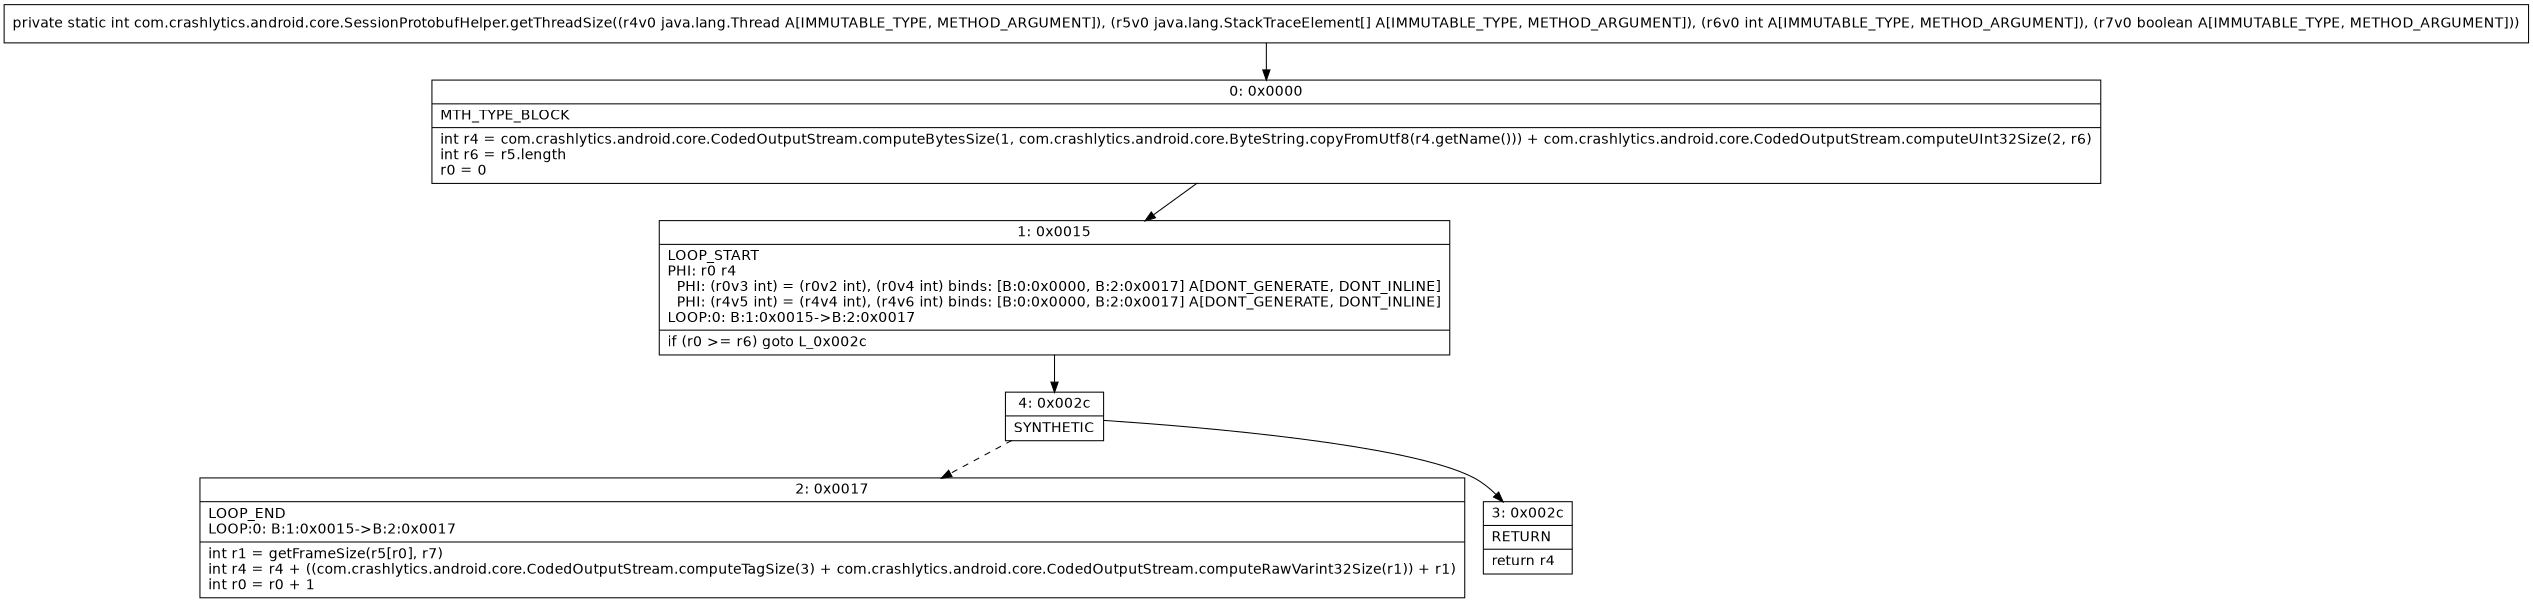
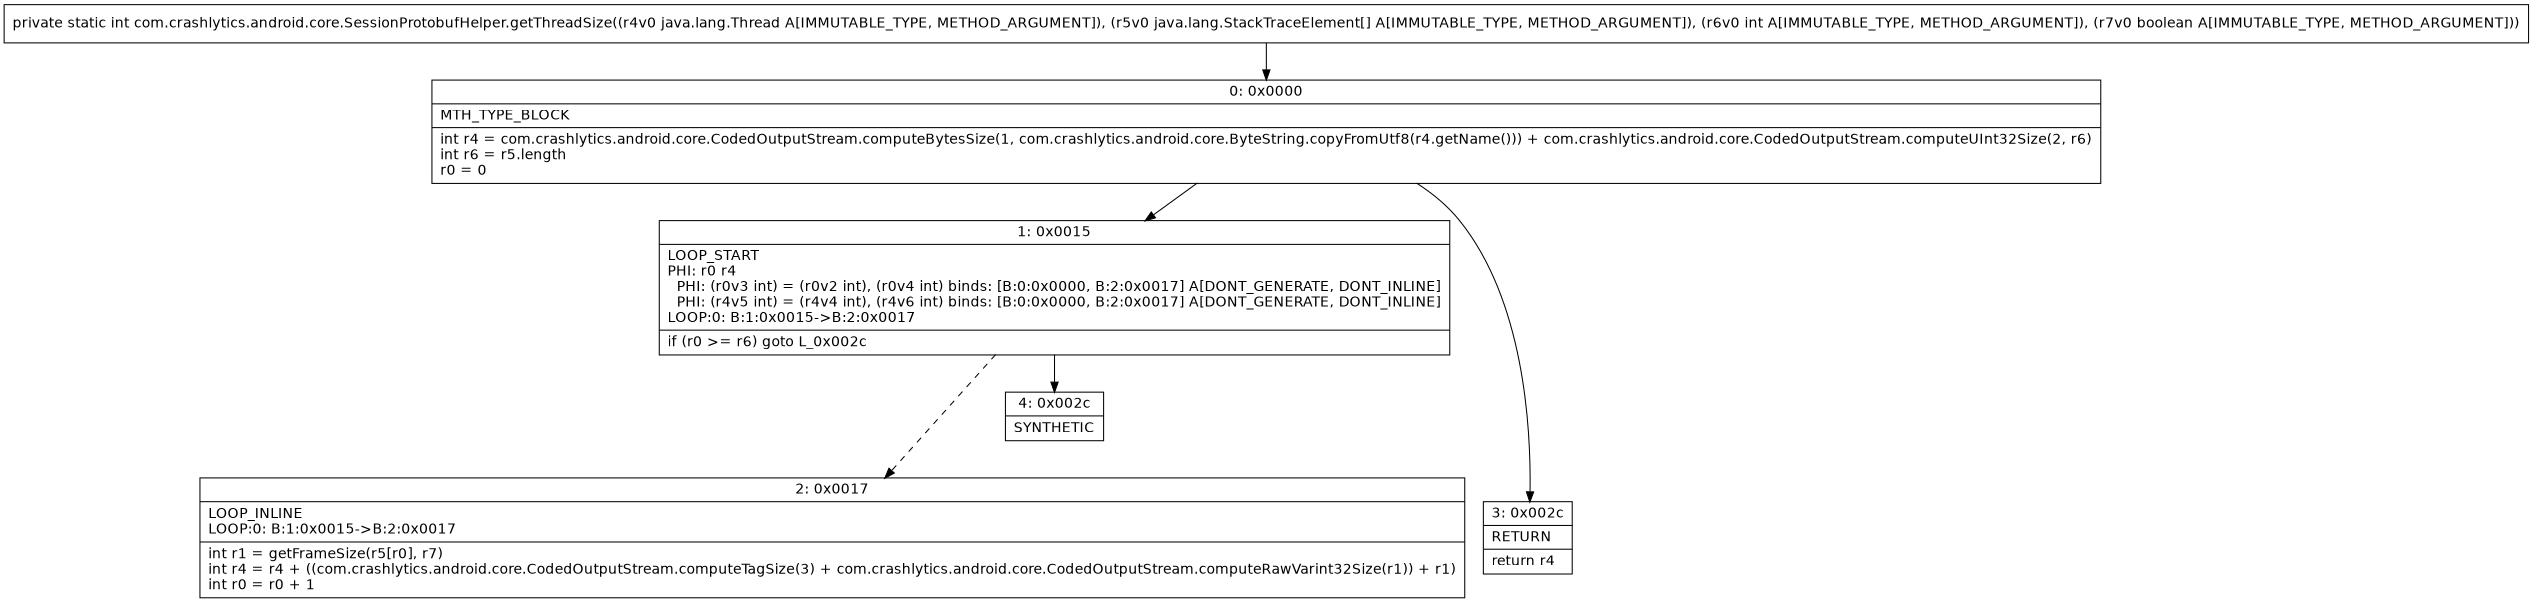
(1305, 439) -> (1510, 322)
(981, 457) -> (944, 412)
(247, 514) -> (256, 514)
